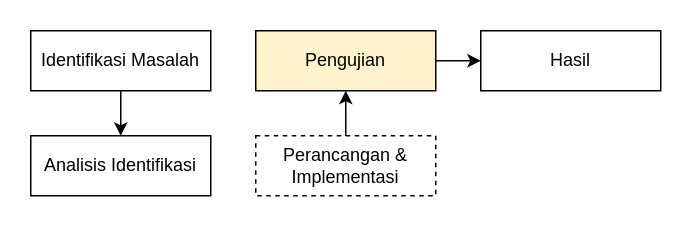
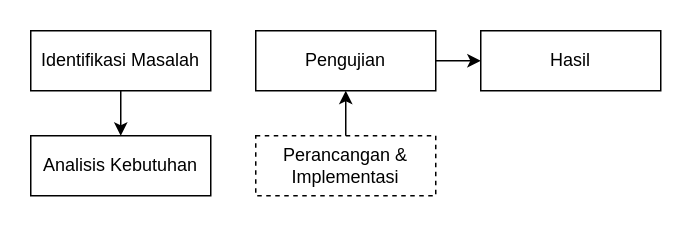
(346, 61) -> (346, 61)
(121, 166) -> (121, 166)
